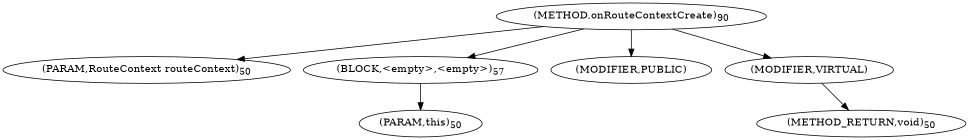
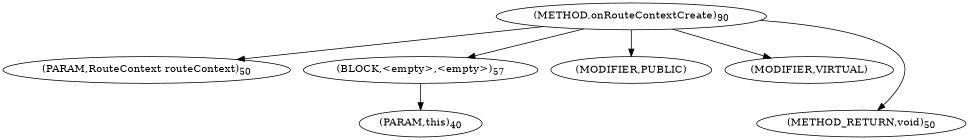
(832, 94) -> (861, 36)
(456, 122) -> (456, 122)
